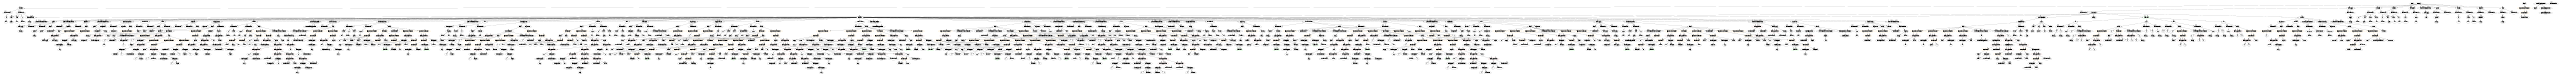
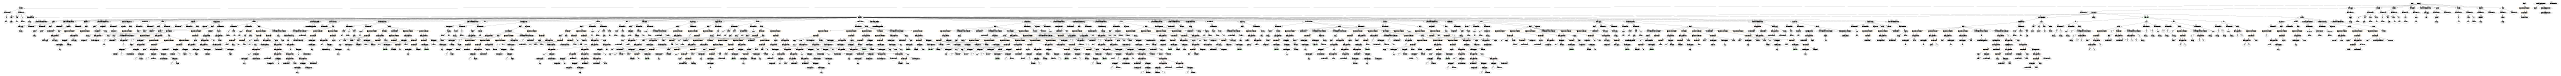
(127, 22) -> (127, 22)
